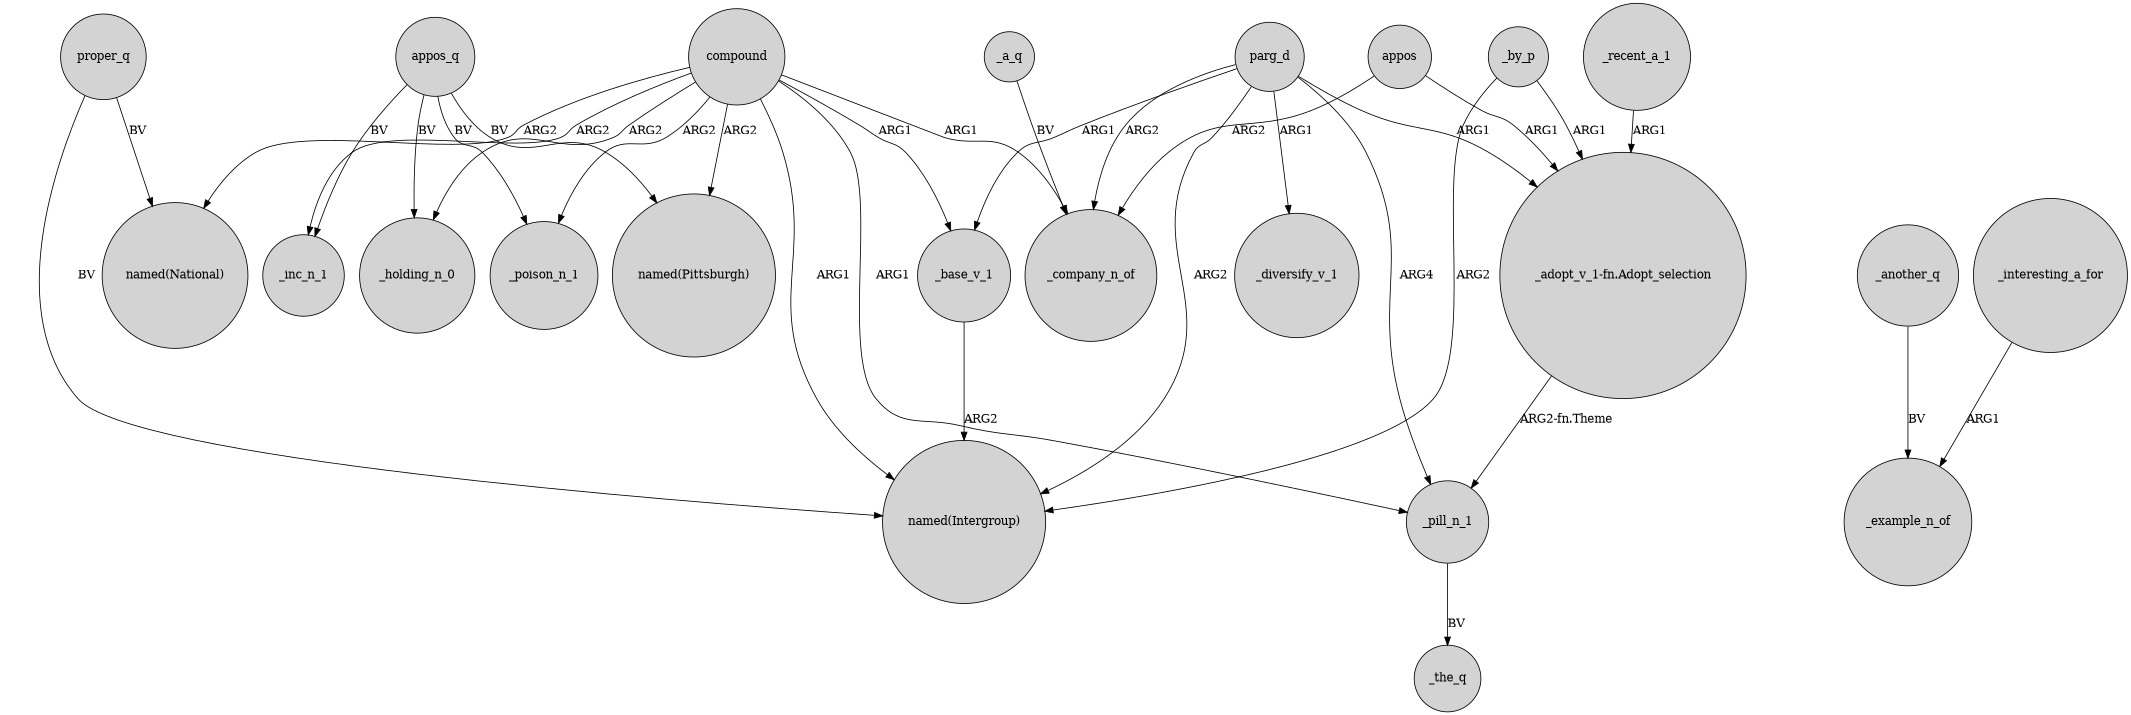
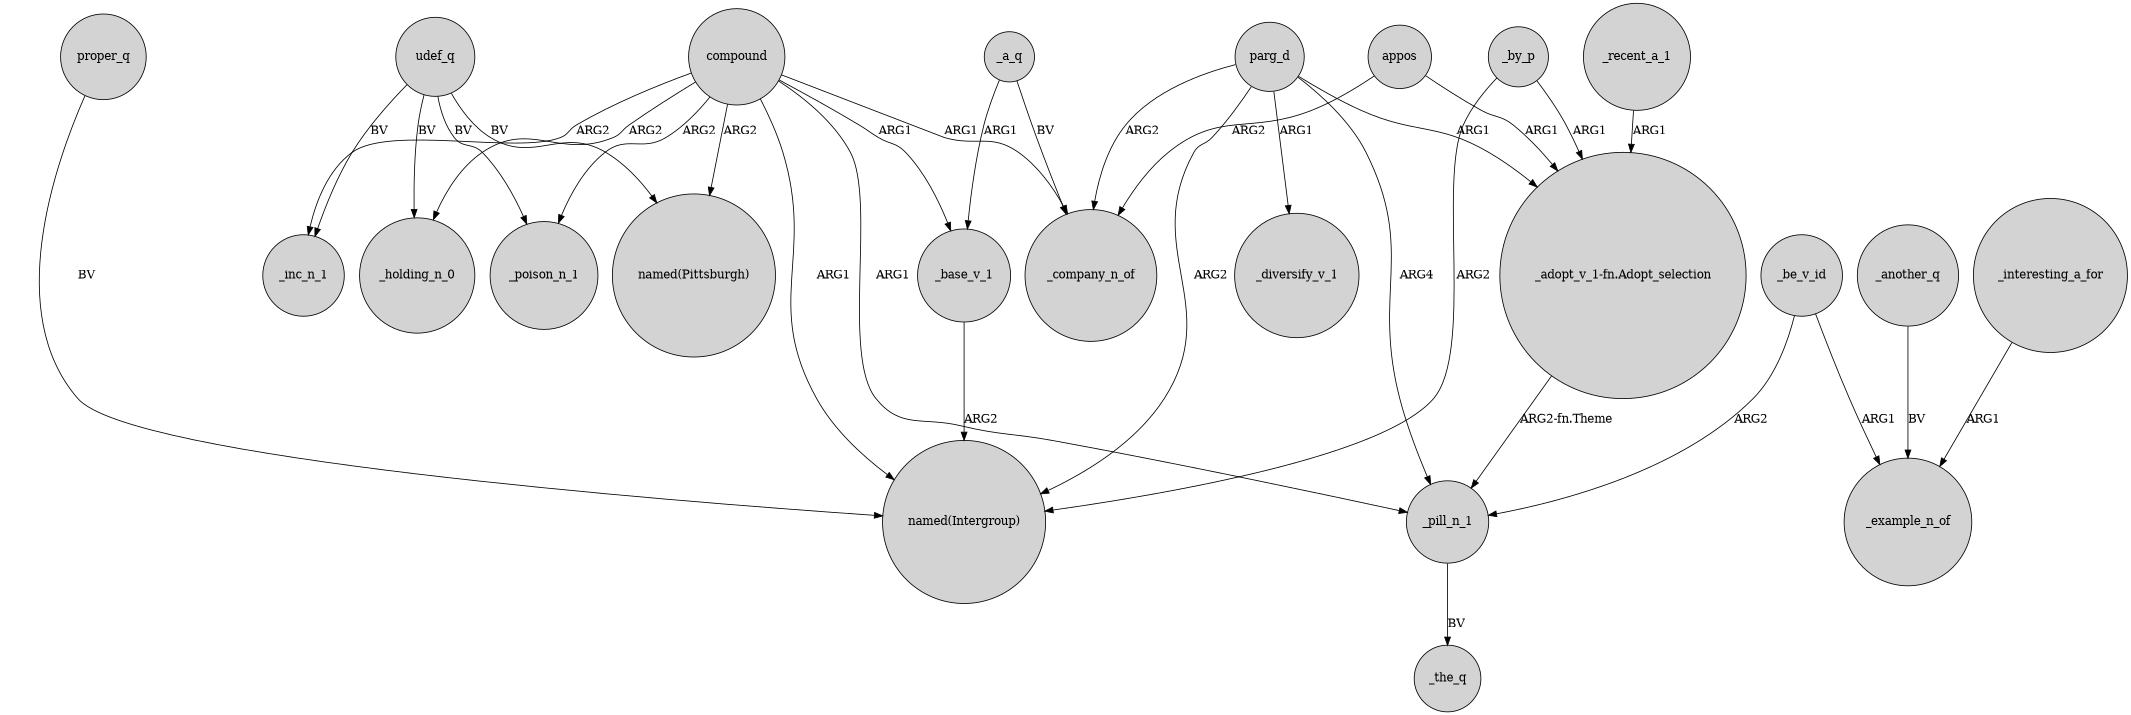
(435, 57) -> (435, 57)
(1088, 123) -> (979, 149)
(175, 275) -> none
none -> (1802, 275)
